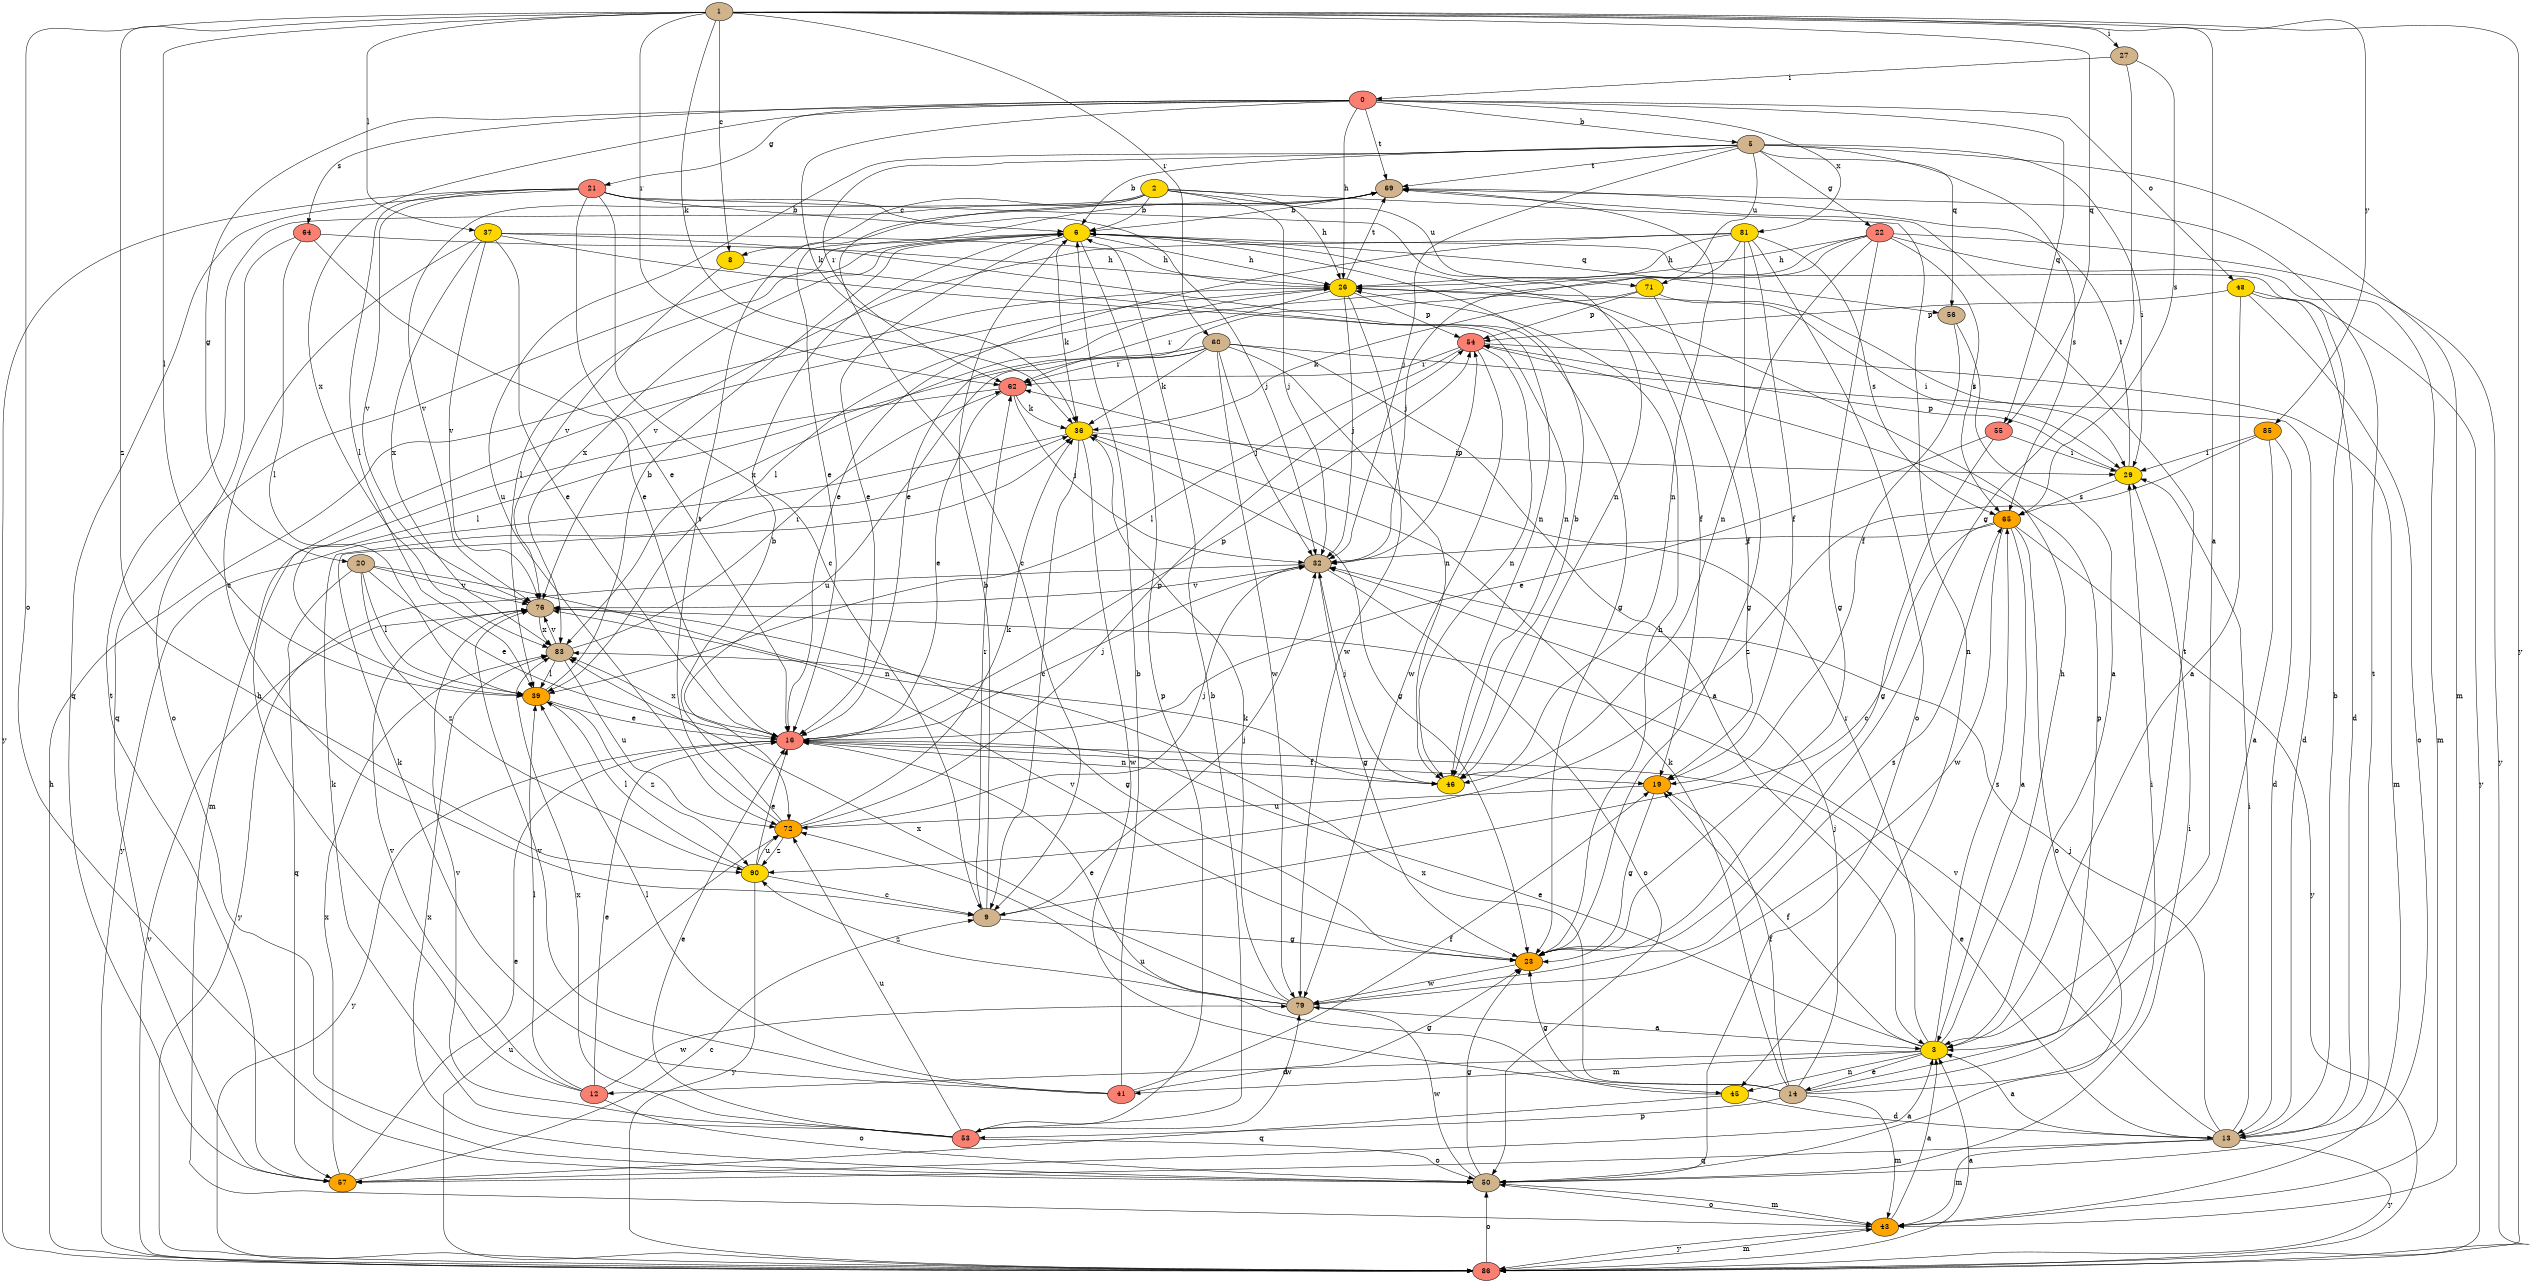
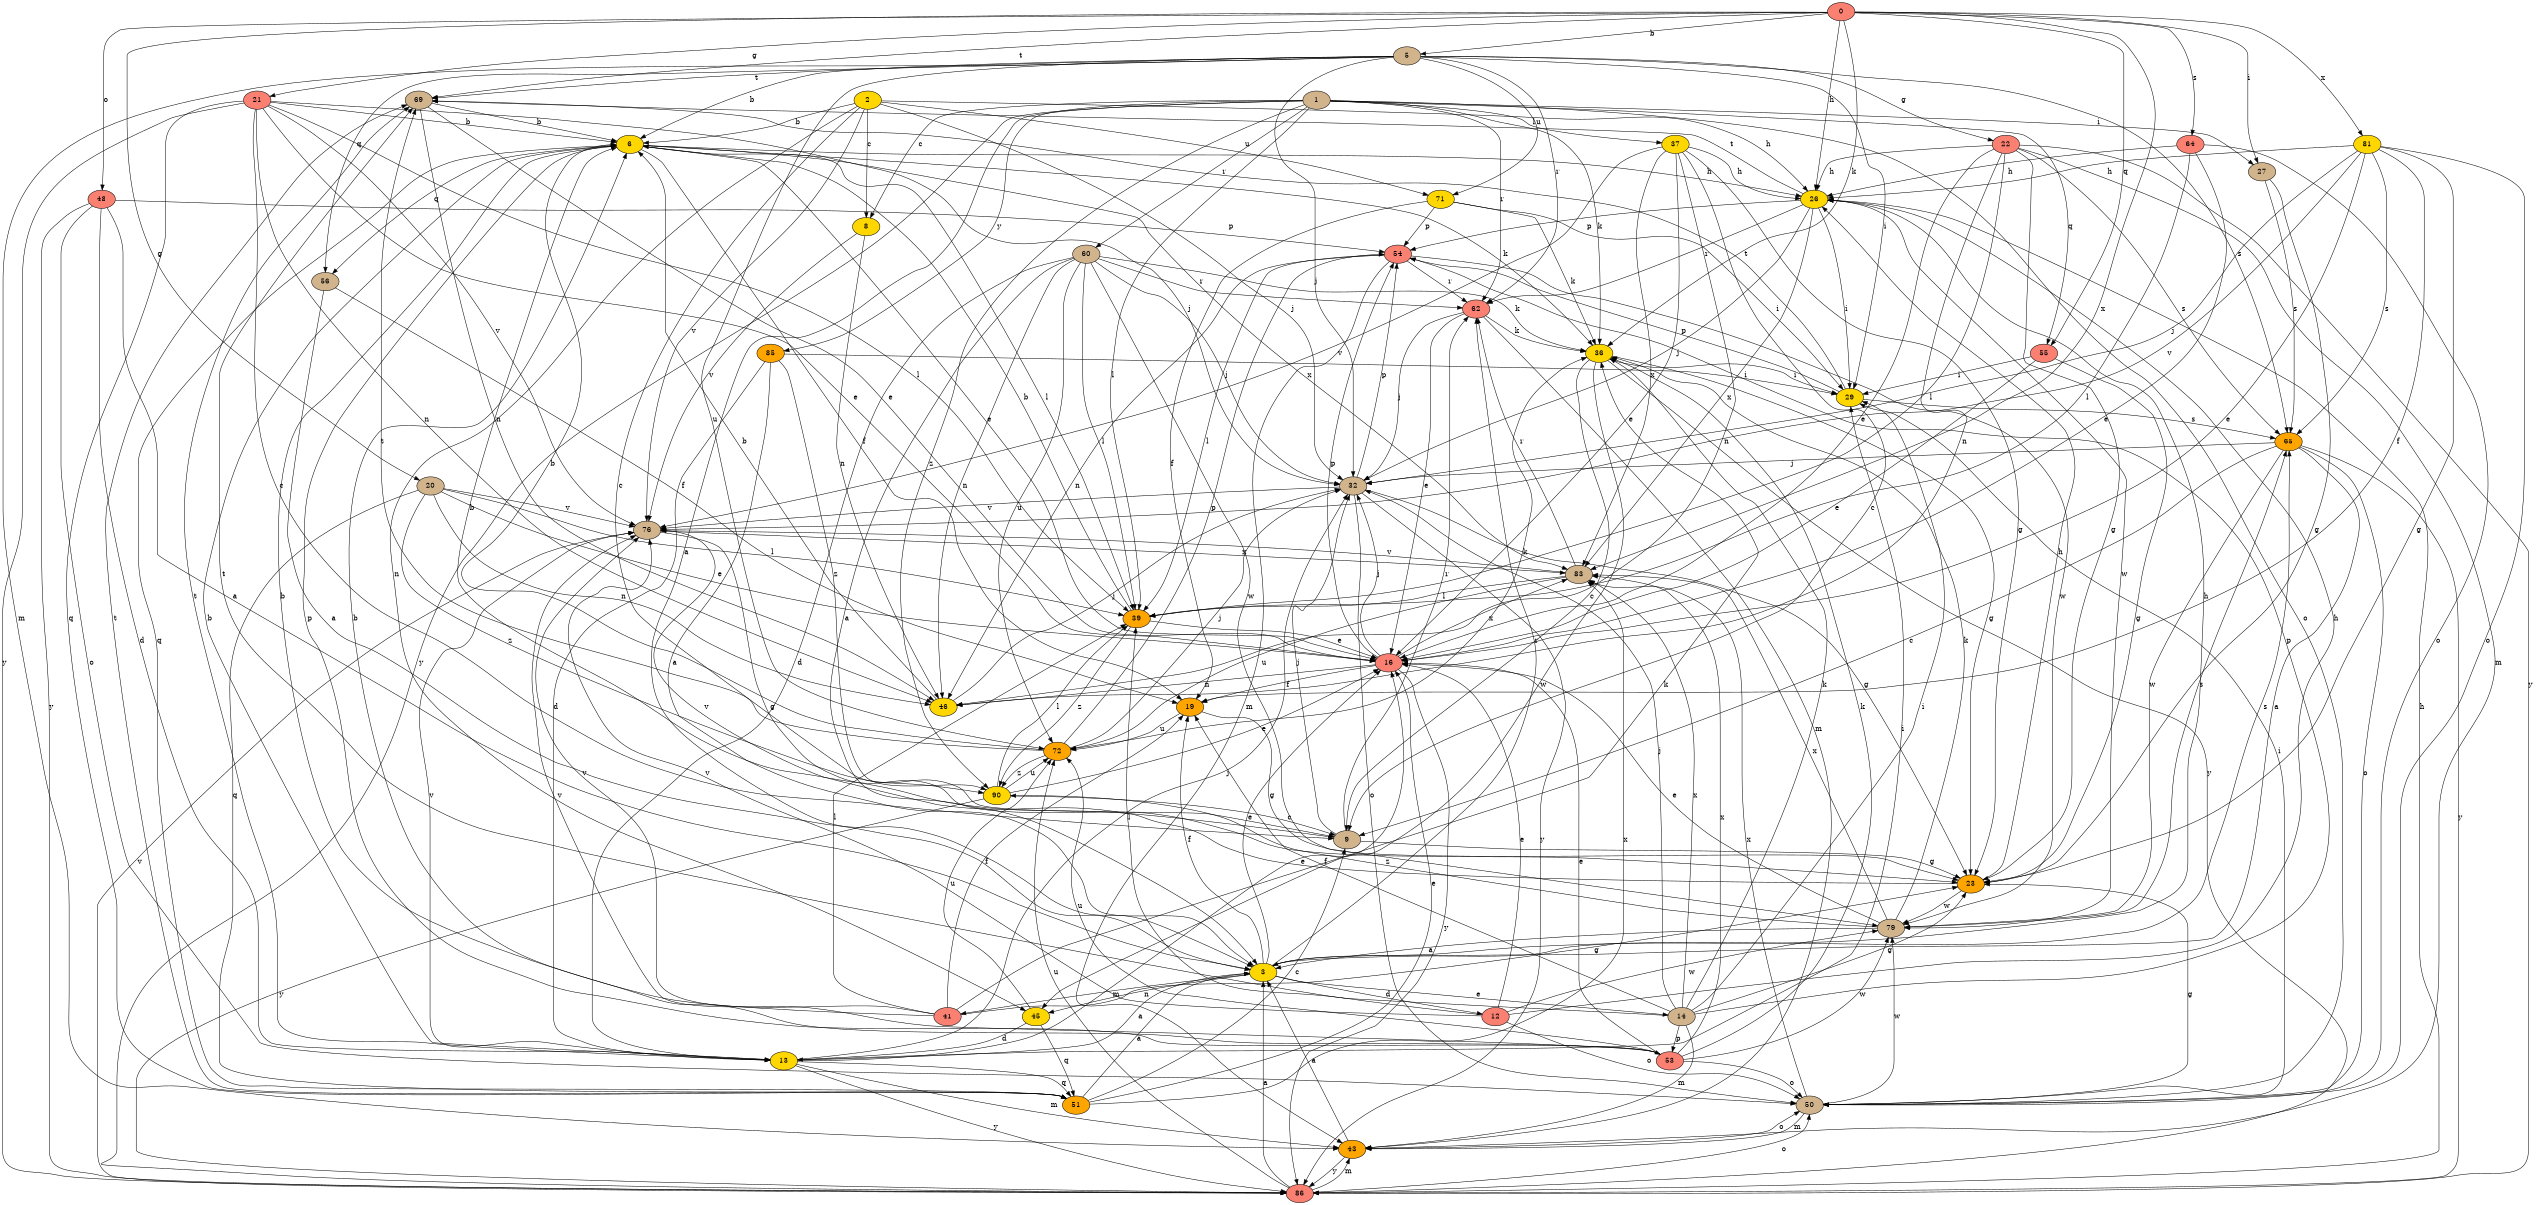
(1746, 78) -> (2182, 30)
(2241, 288) -> (102, 199)
(2226, 1139) -> (784, 1061)
(343, 1183) -> (1076, 1105)
